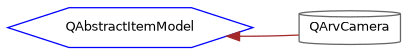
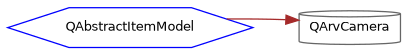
(269, 36) -> (256, 19)
